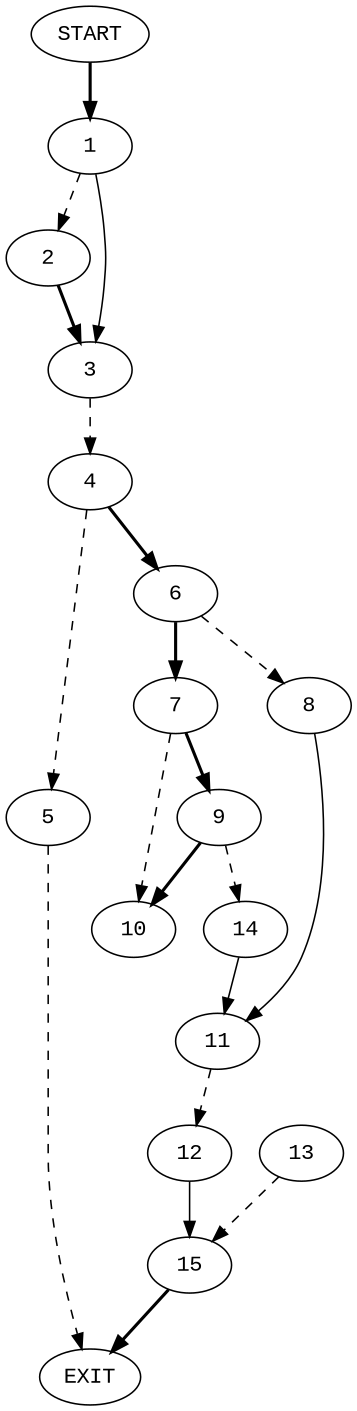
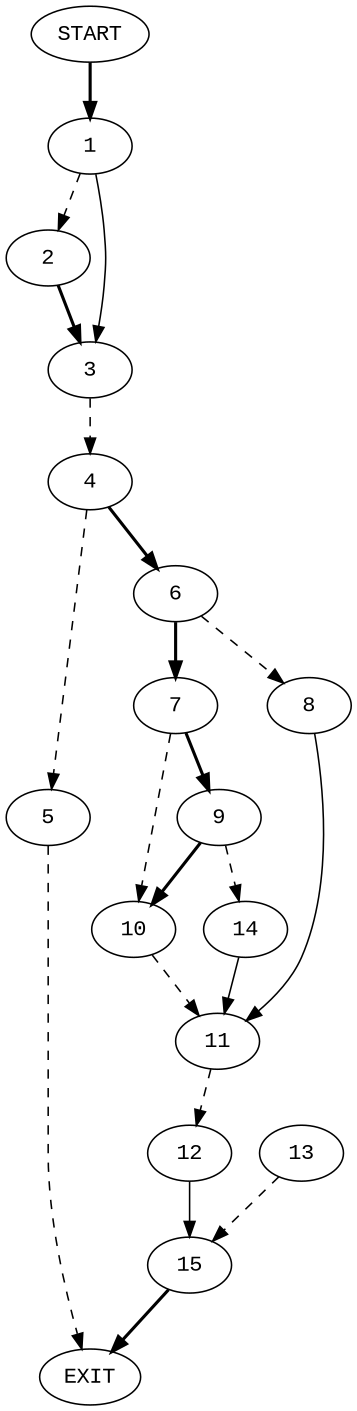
none -> (171, 979)
